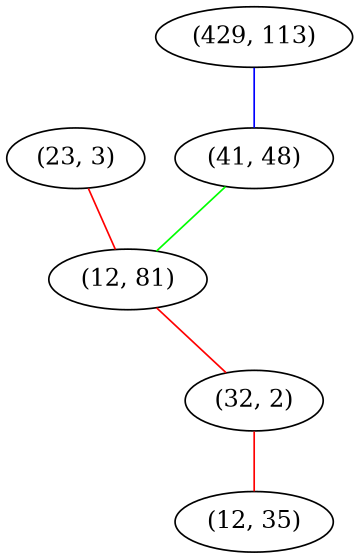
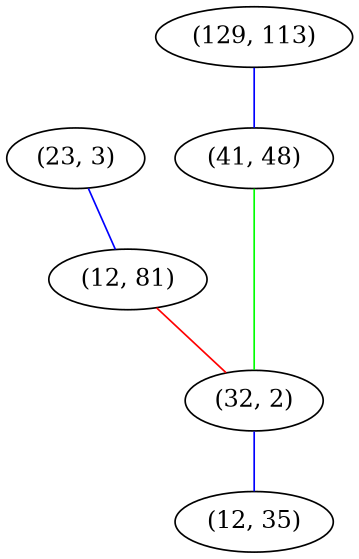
(254, 37) -> (254, 37)
(102, 219) -> (102, 219)
(191, 219) -> (254, 279)
(254, 461) -> (254, 461)
